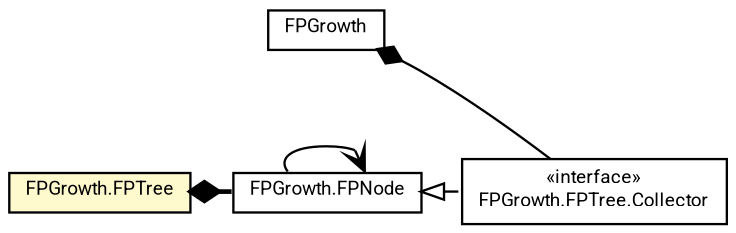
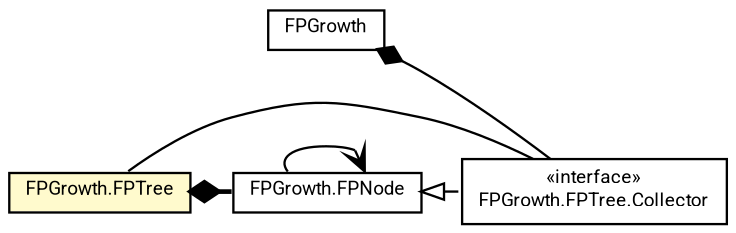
none -> (327, 103)
